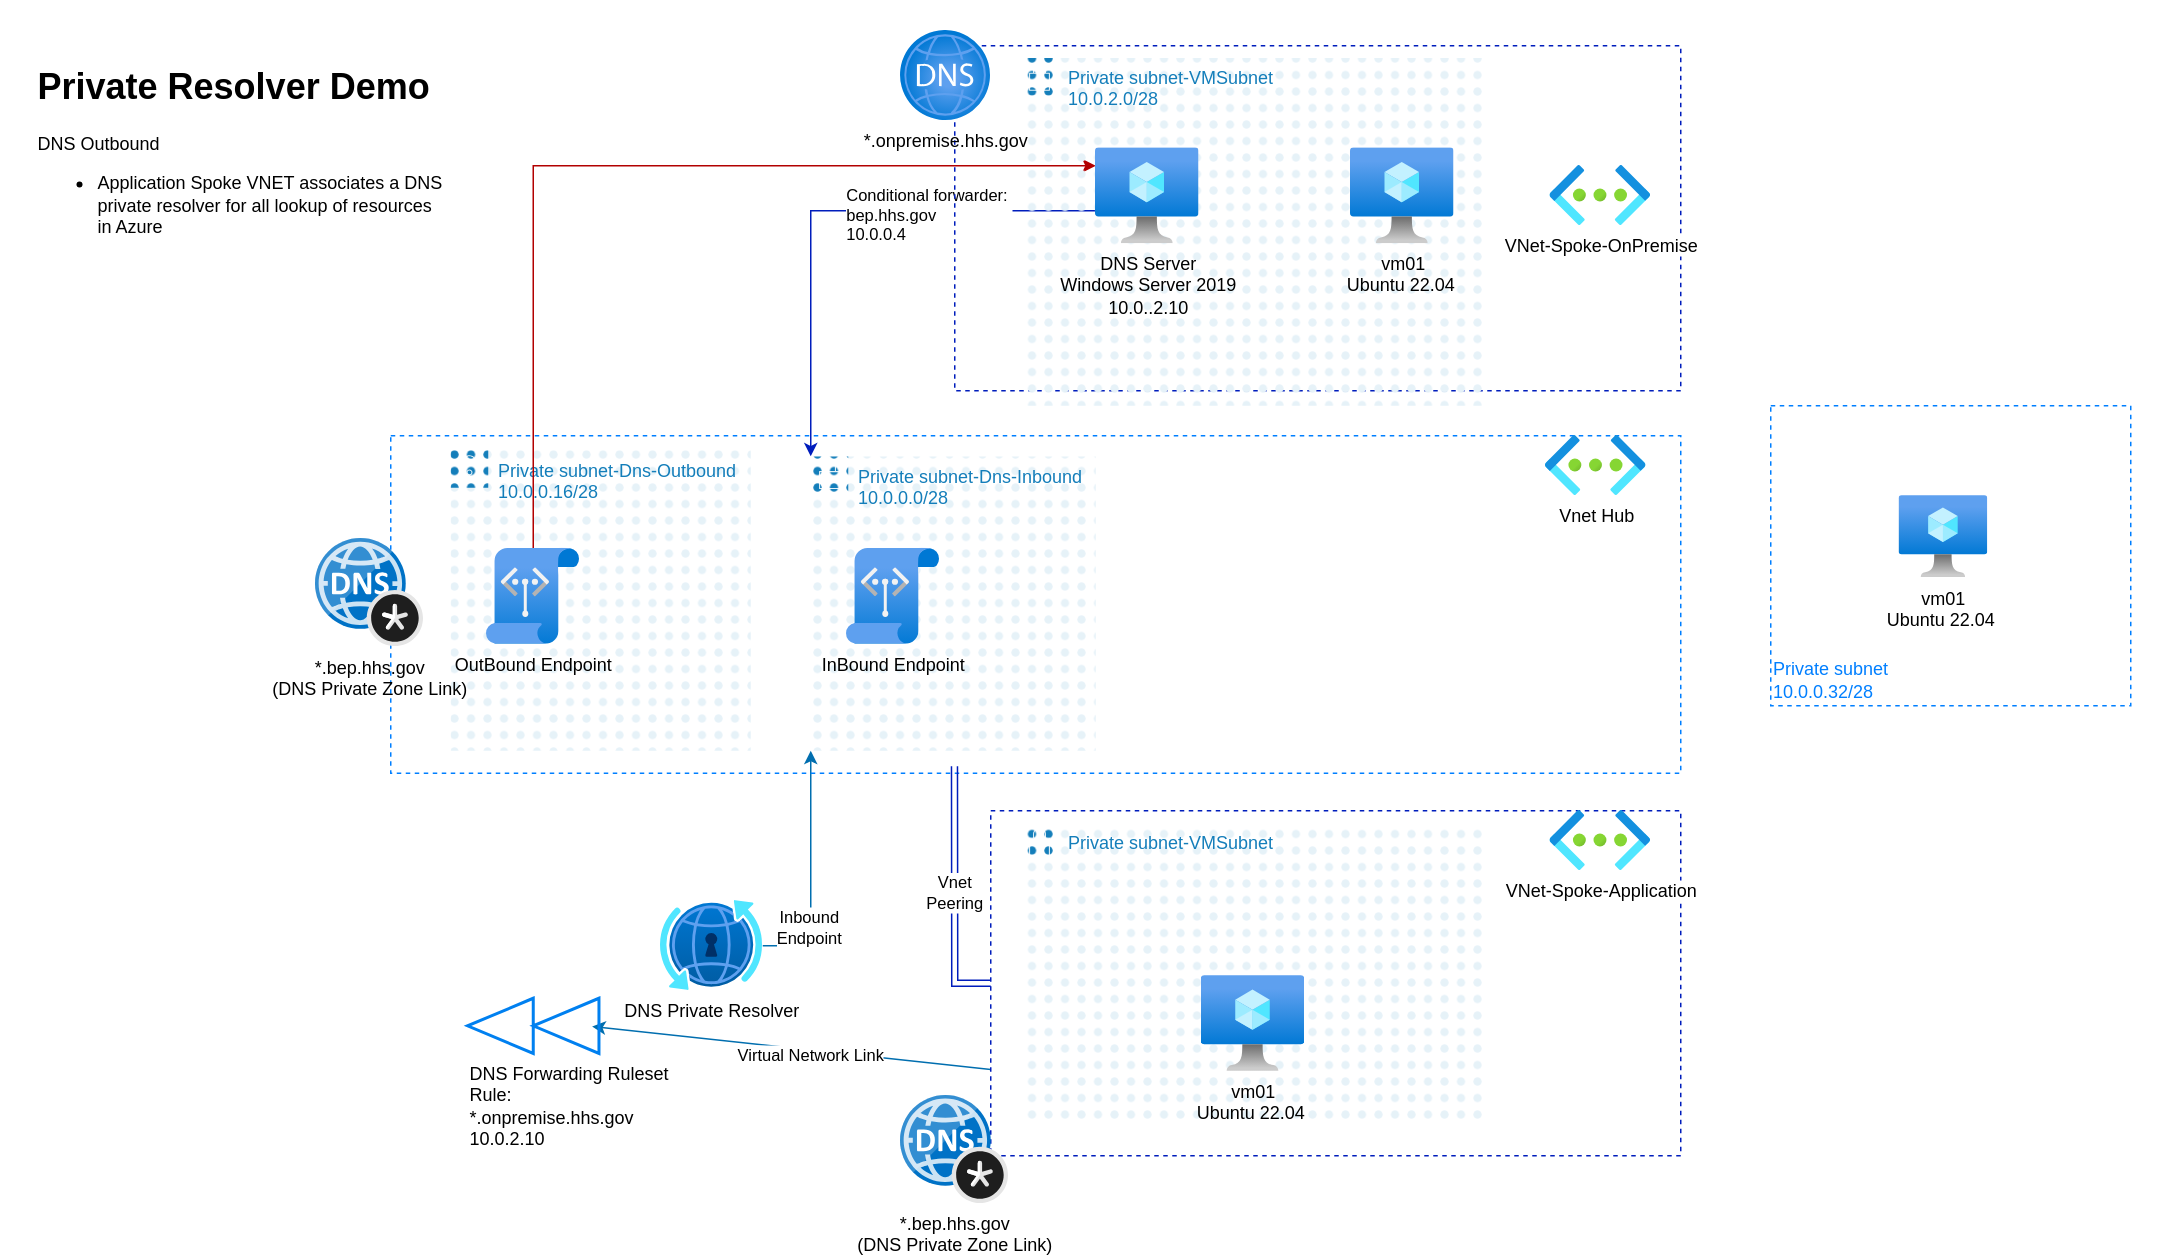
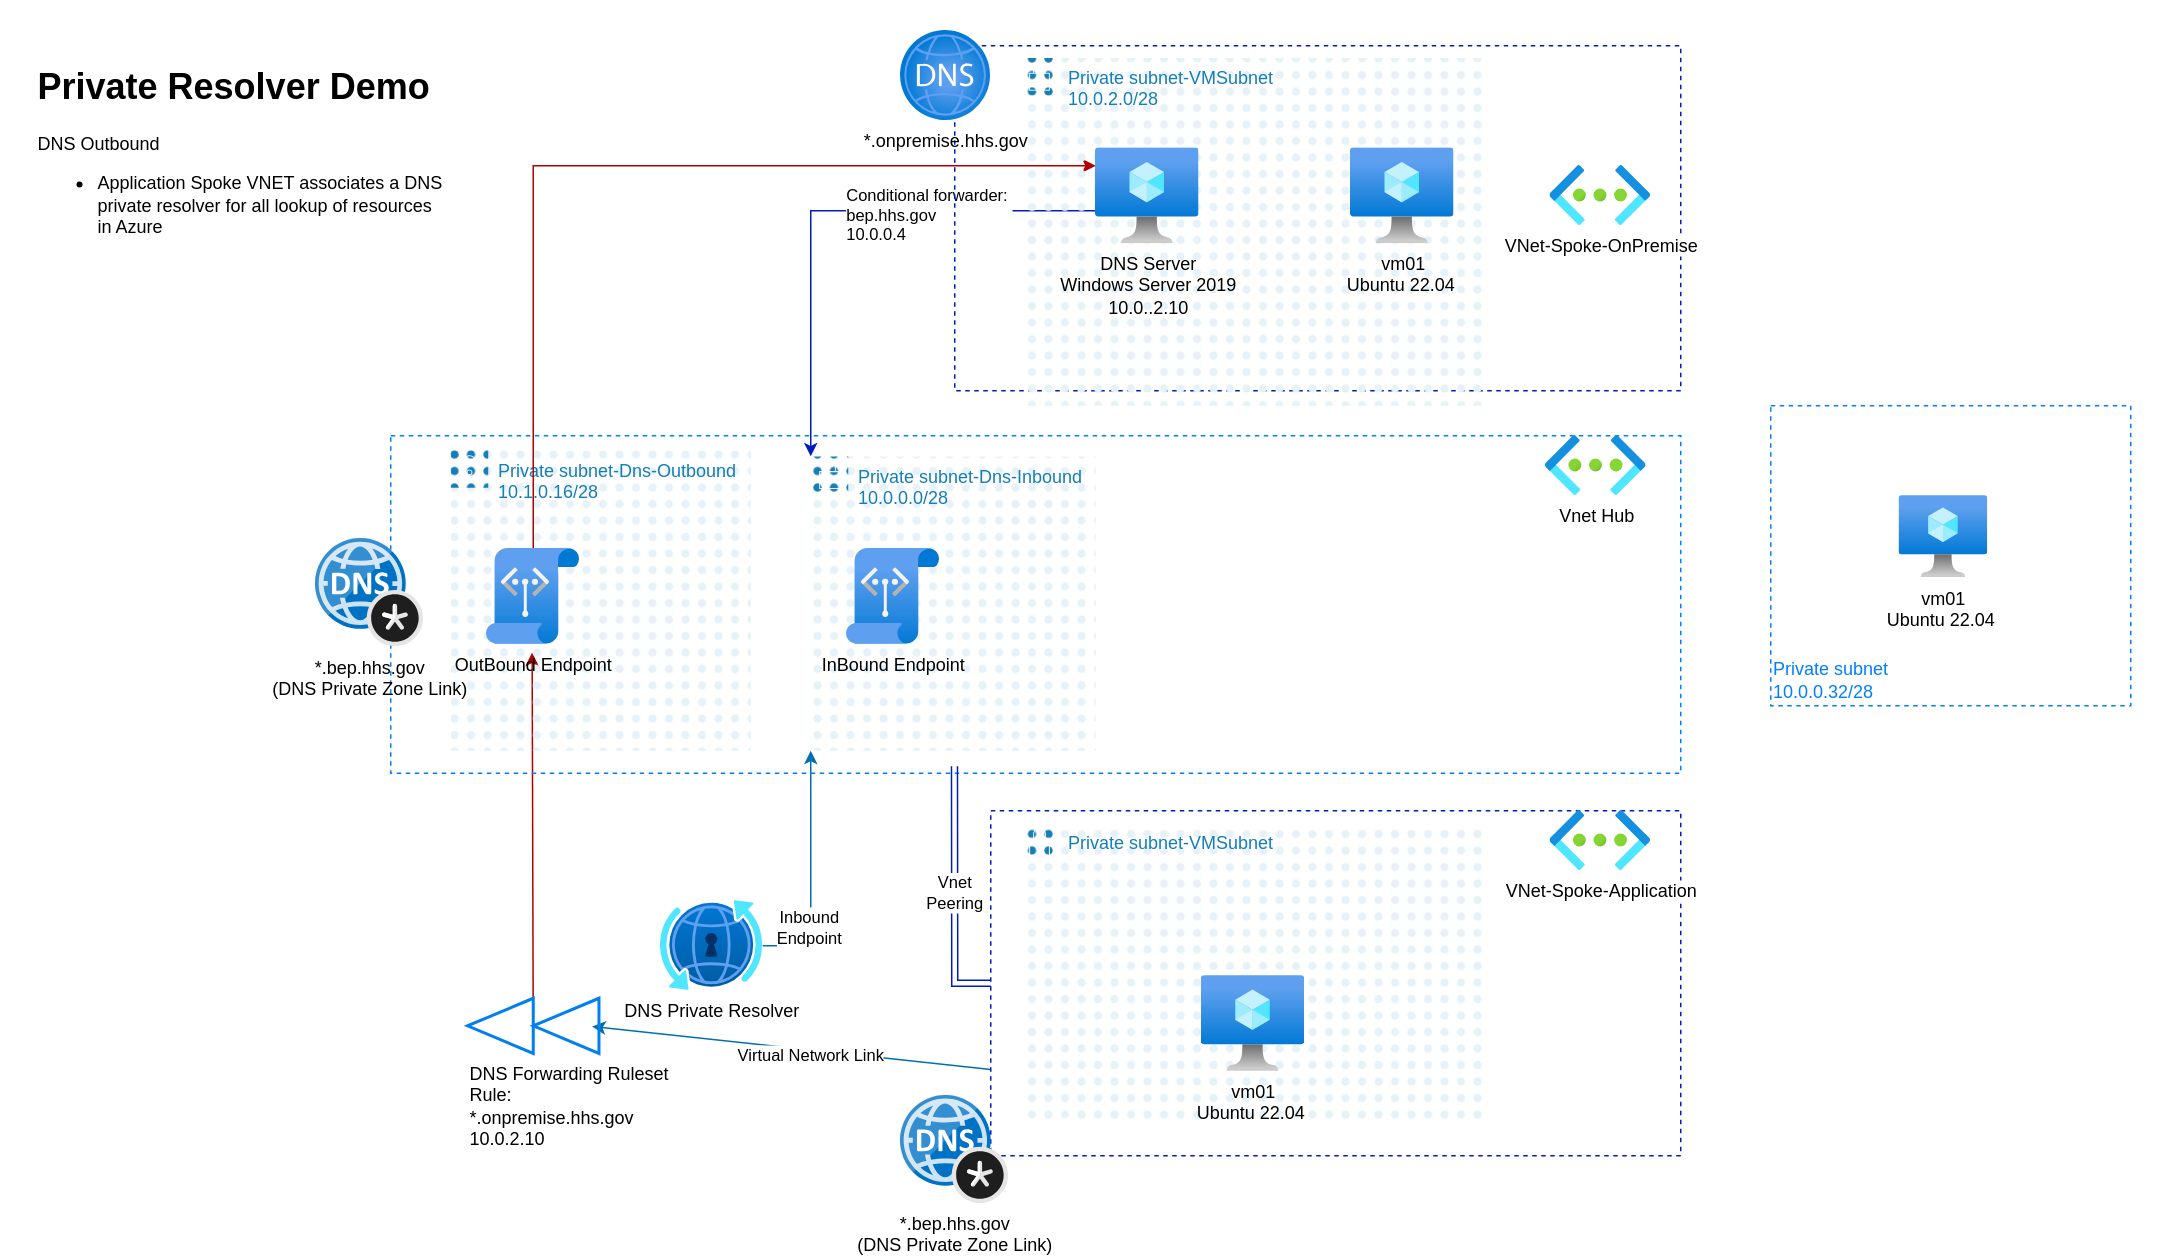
(625, 494) -> (625, 494)
none -> (533, 830)
